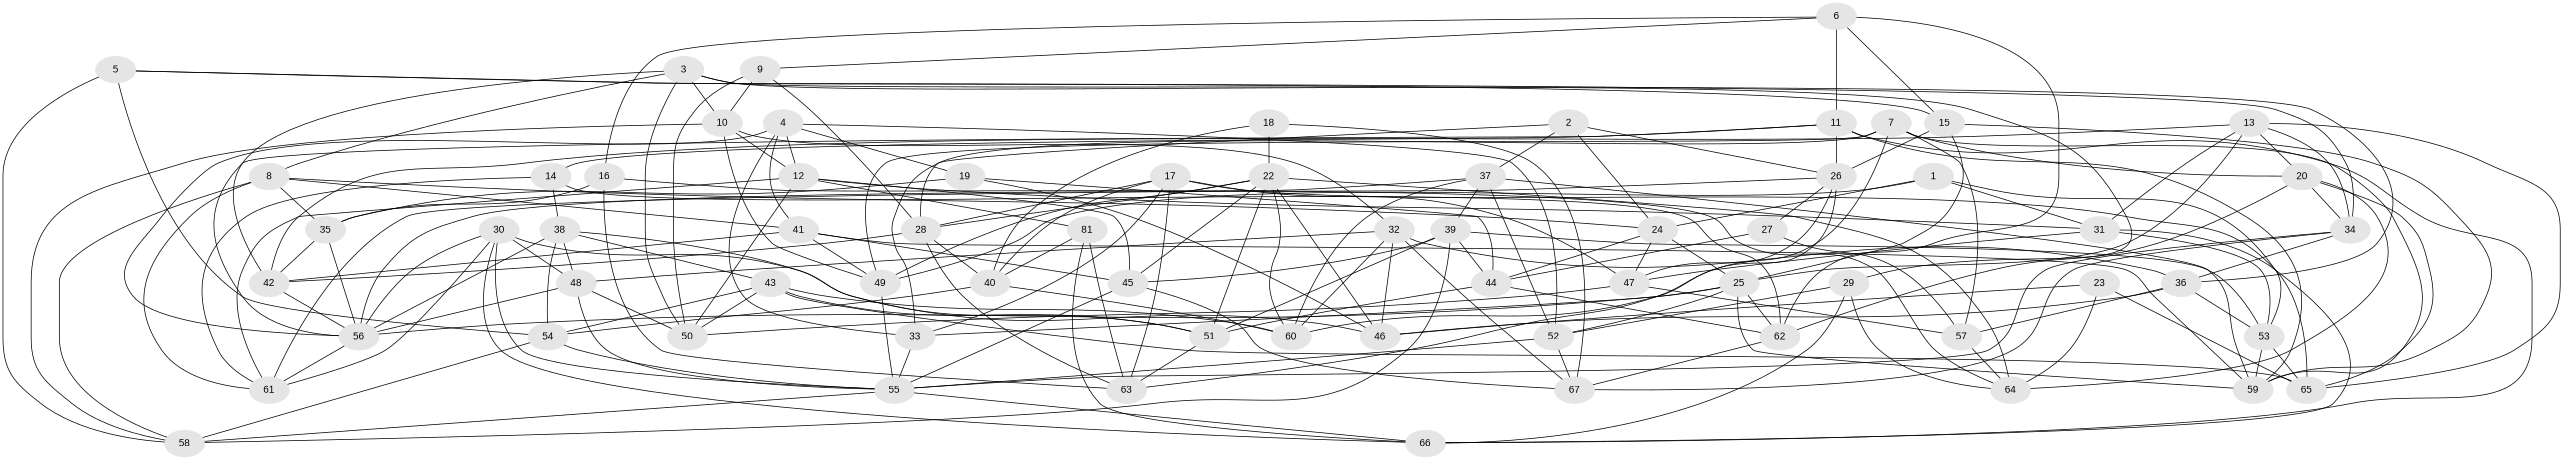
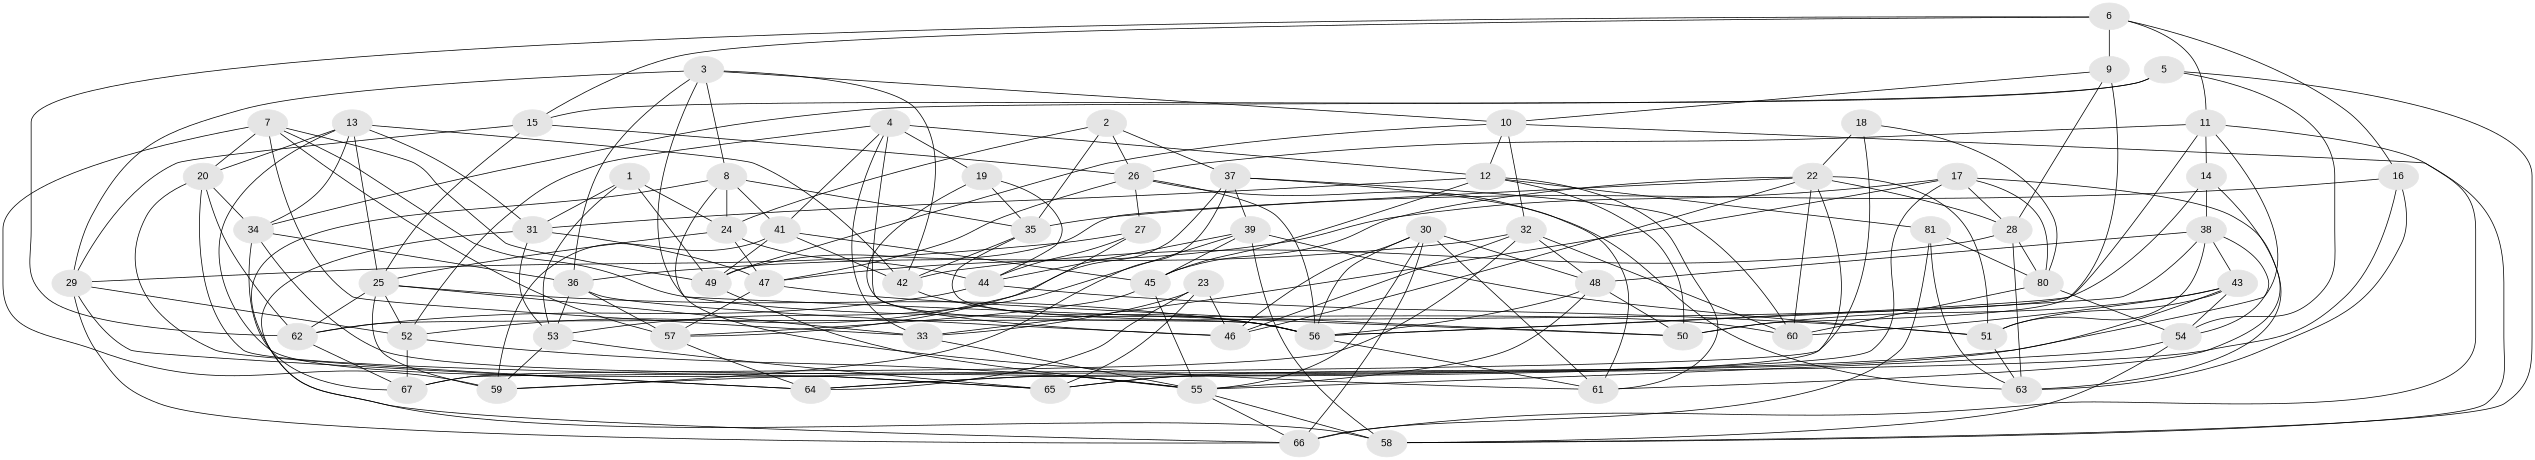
(1064, 151) -> (1067, 179)
(2366, 161) -> (259, 151)
none -> (633, 264)
(990, 283) -> (2043, 283)
none -> (1067, 321)
(1341, 369) -> (913, 321)
